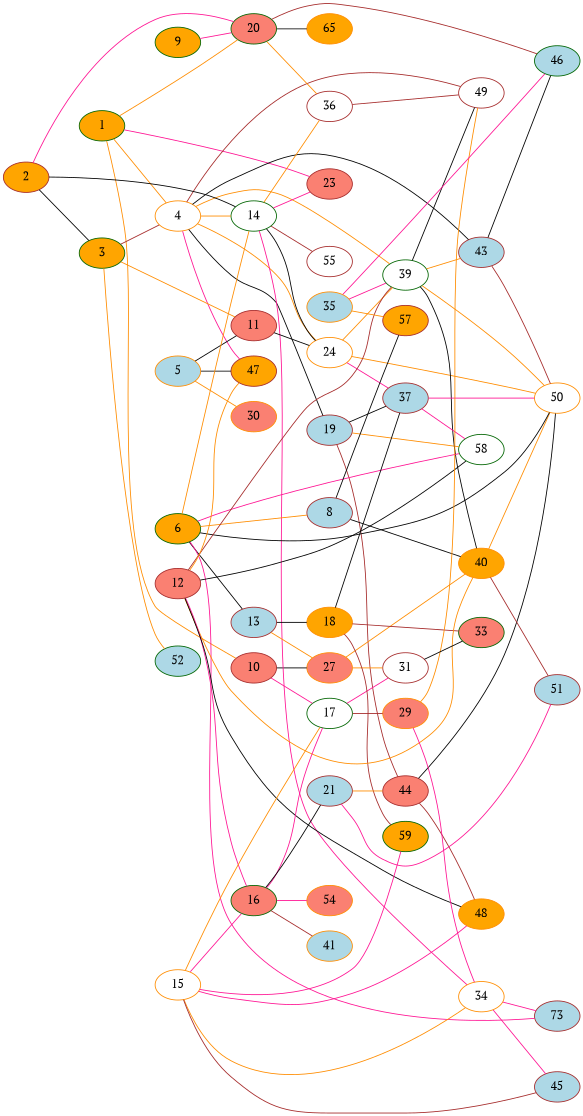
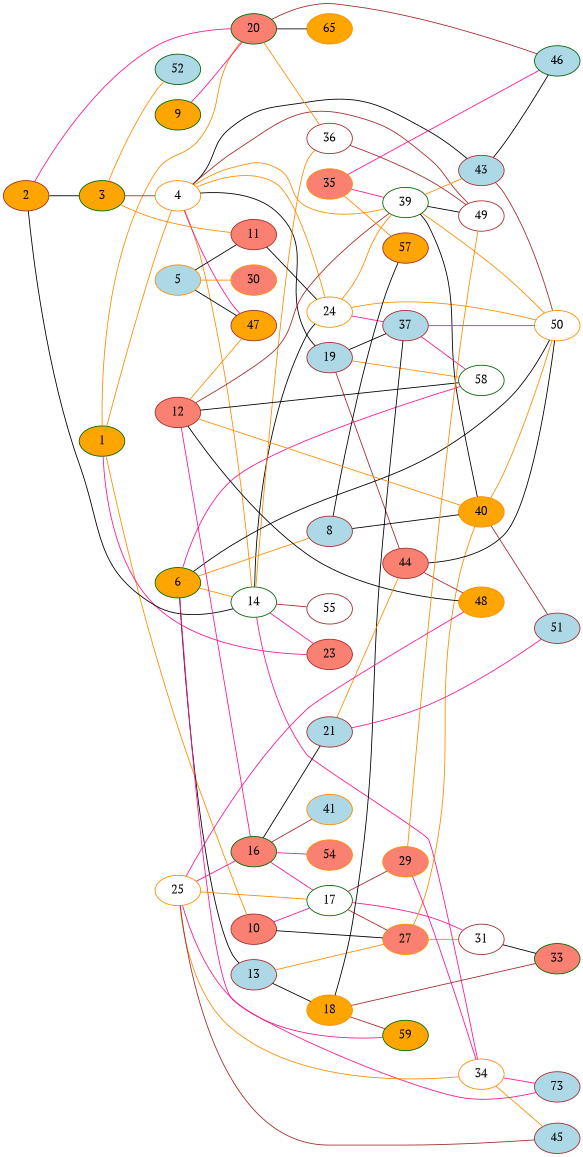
(330, 307) -> (330, 184)
none -> (368, 920)
(178, 985) -> (178, 890)
(519, 1042) -> (519, 1106)
